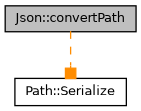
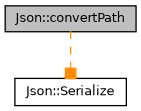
(71, 92) -> (71, 92)
